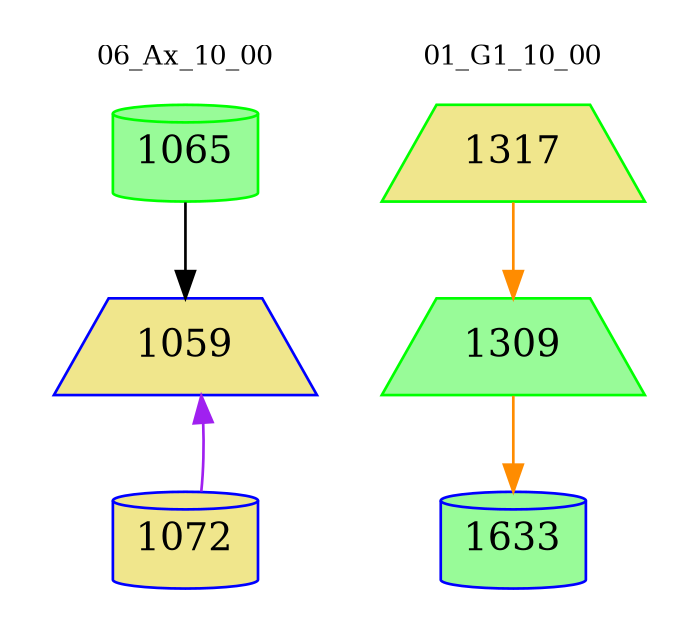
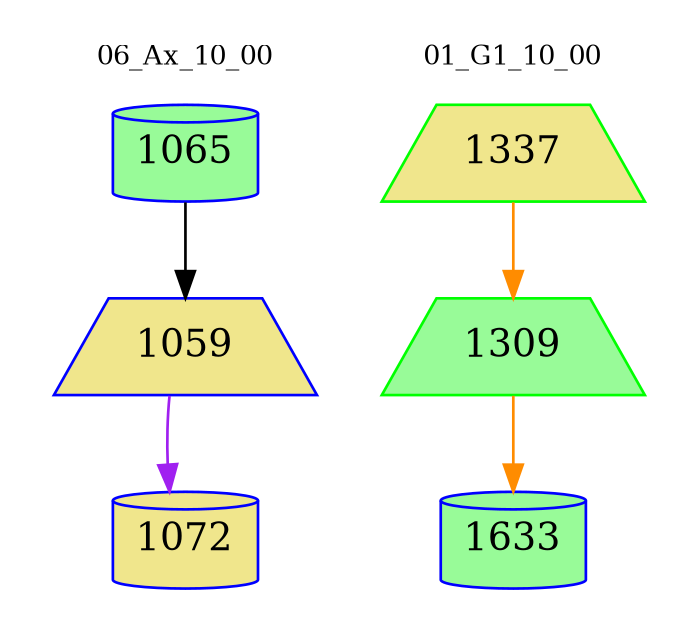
(185, 153) -> (185, 153)
(513, 153) -> (513, 153)
(203, 457) -> (167, 430)
